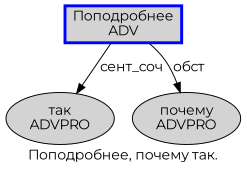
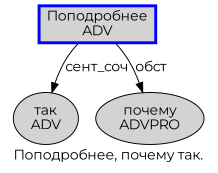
(60, 118) -> (46, 118)
